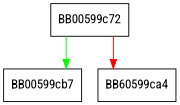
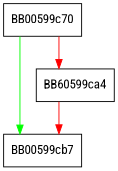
(90, 20) -> (43, 20)
none -> (59, 113)
